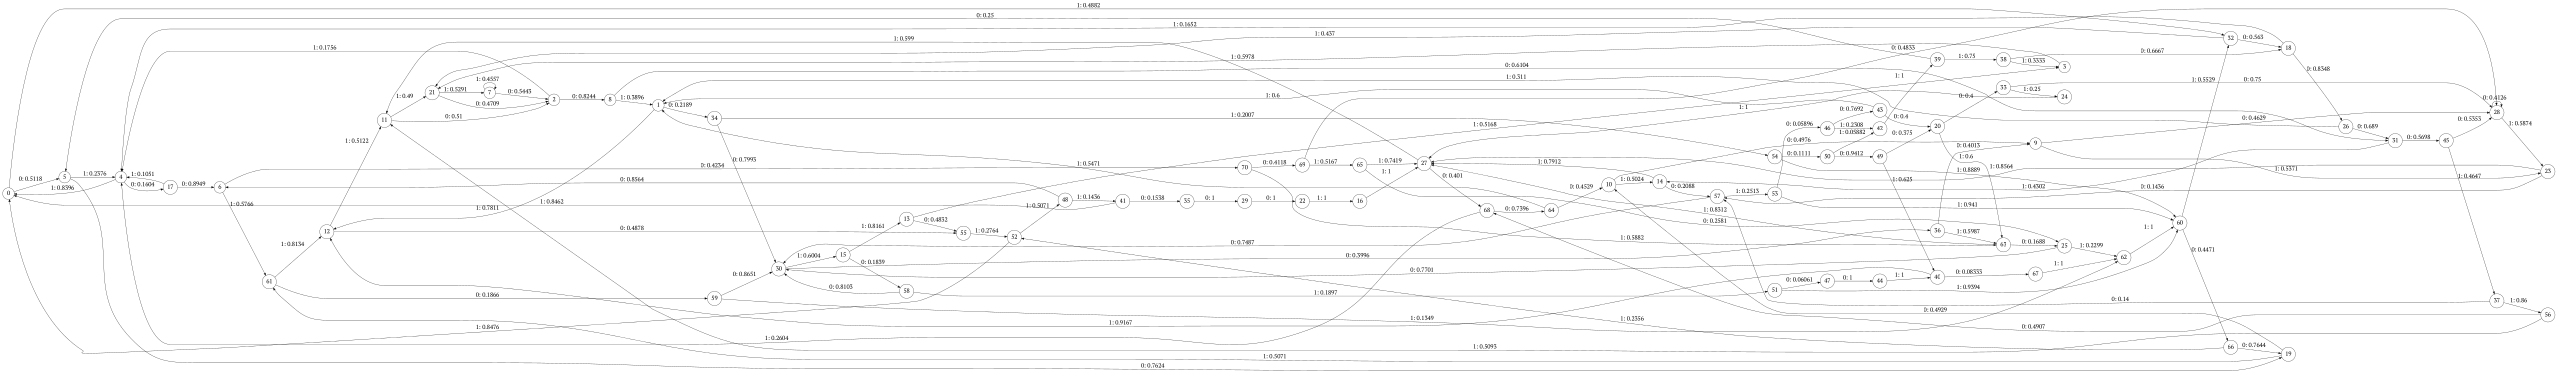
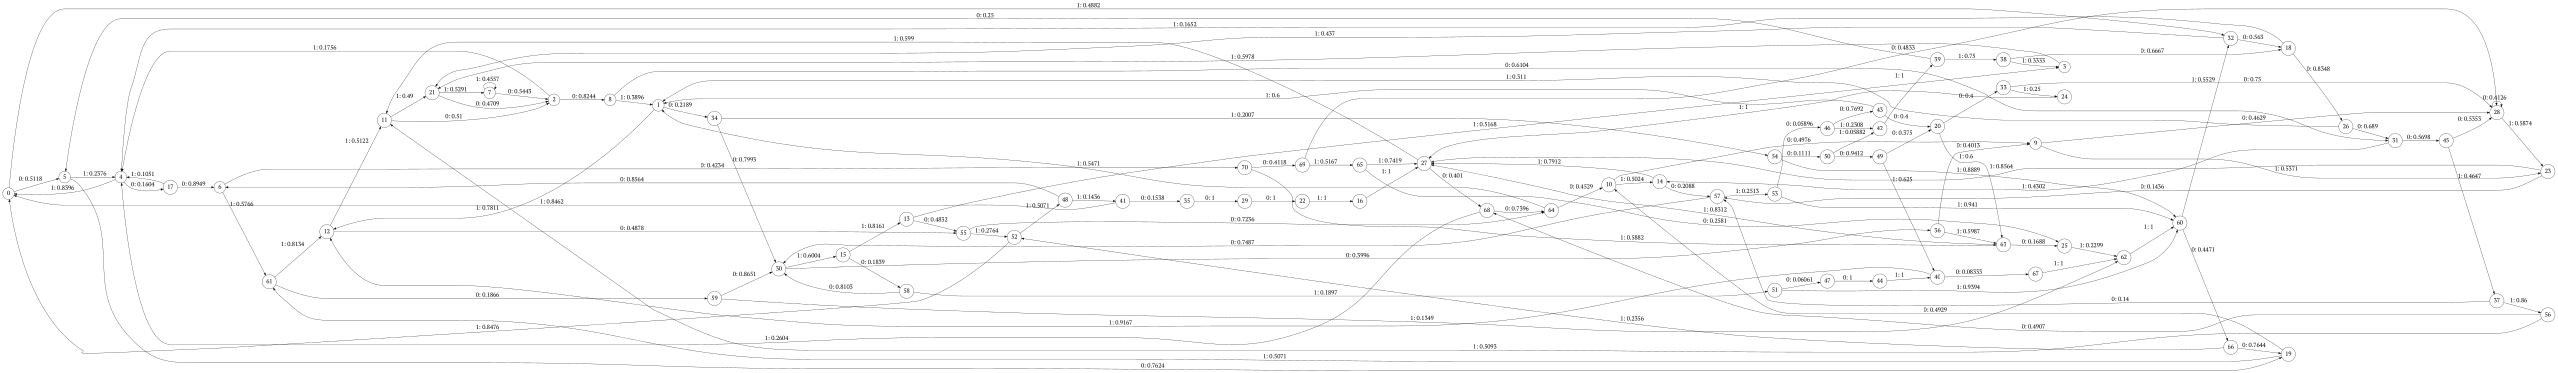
none -> (1256, 223)
(1423, 274) -> none
